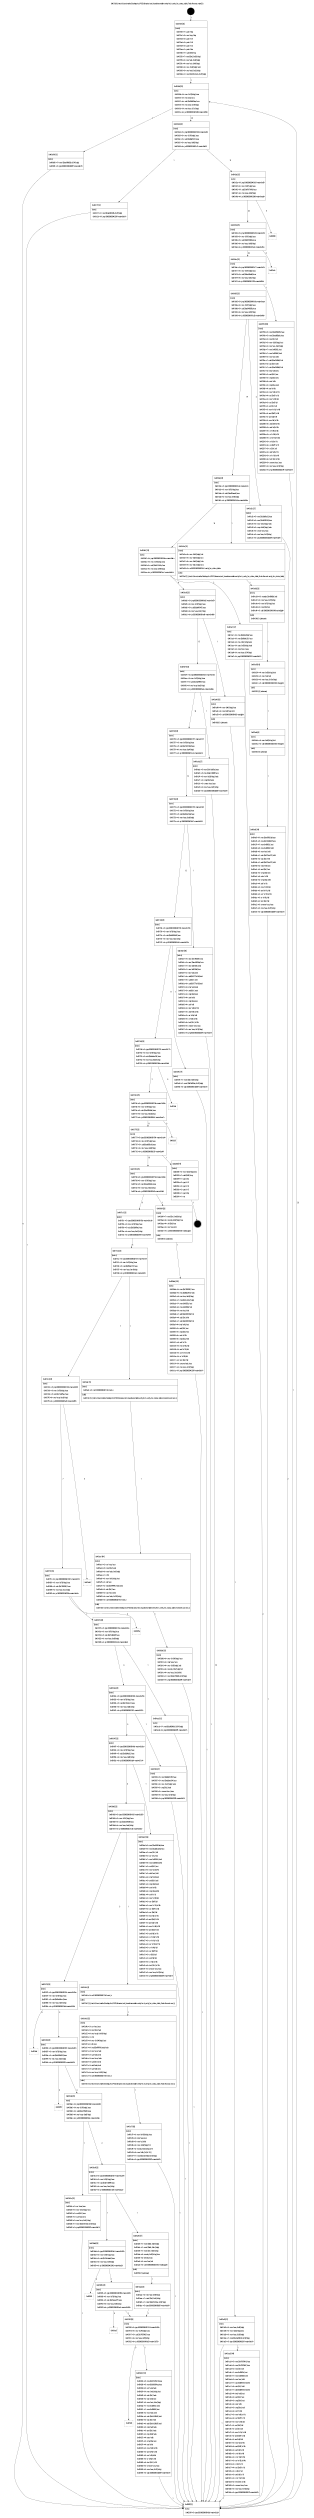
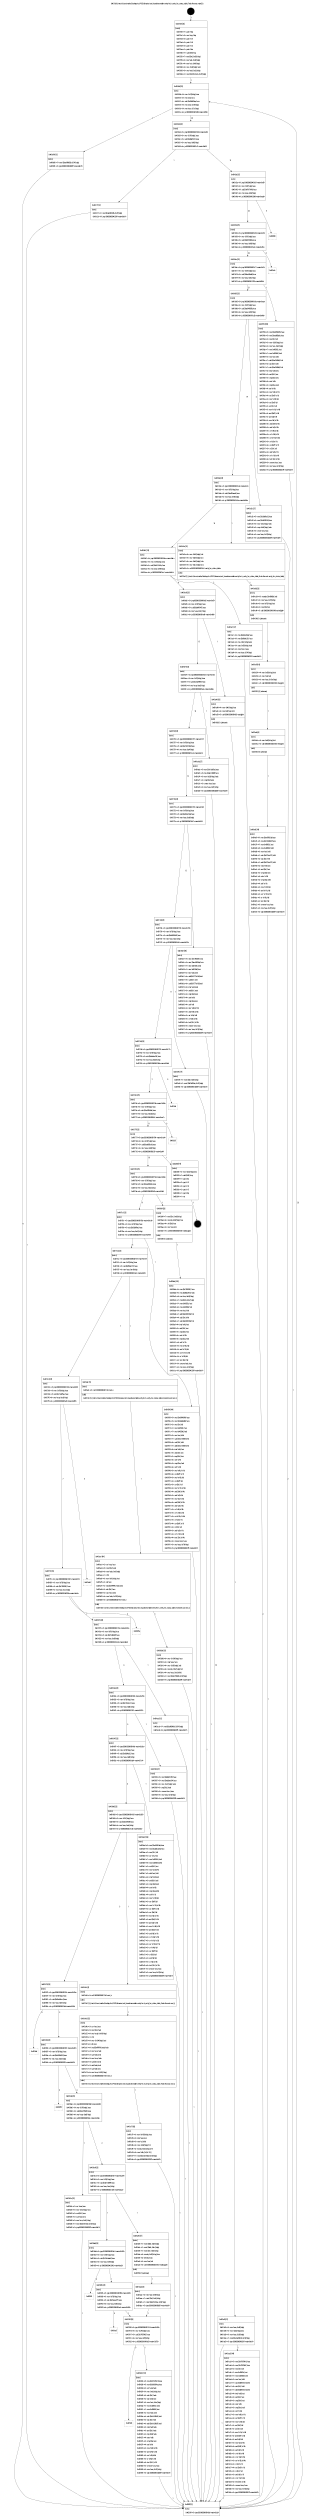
none -> (248, 287)
none -> (181, 1479)
